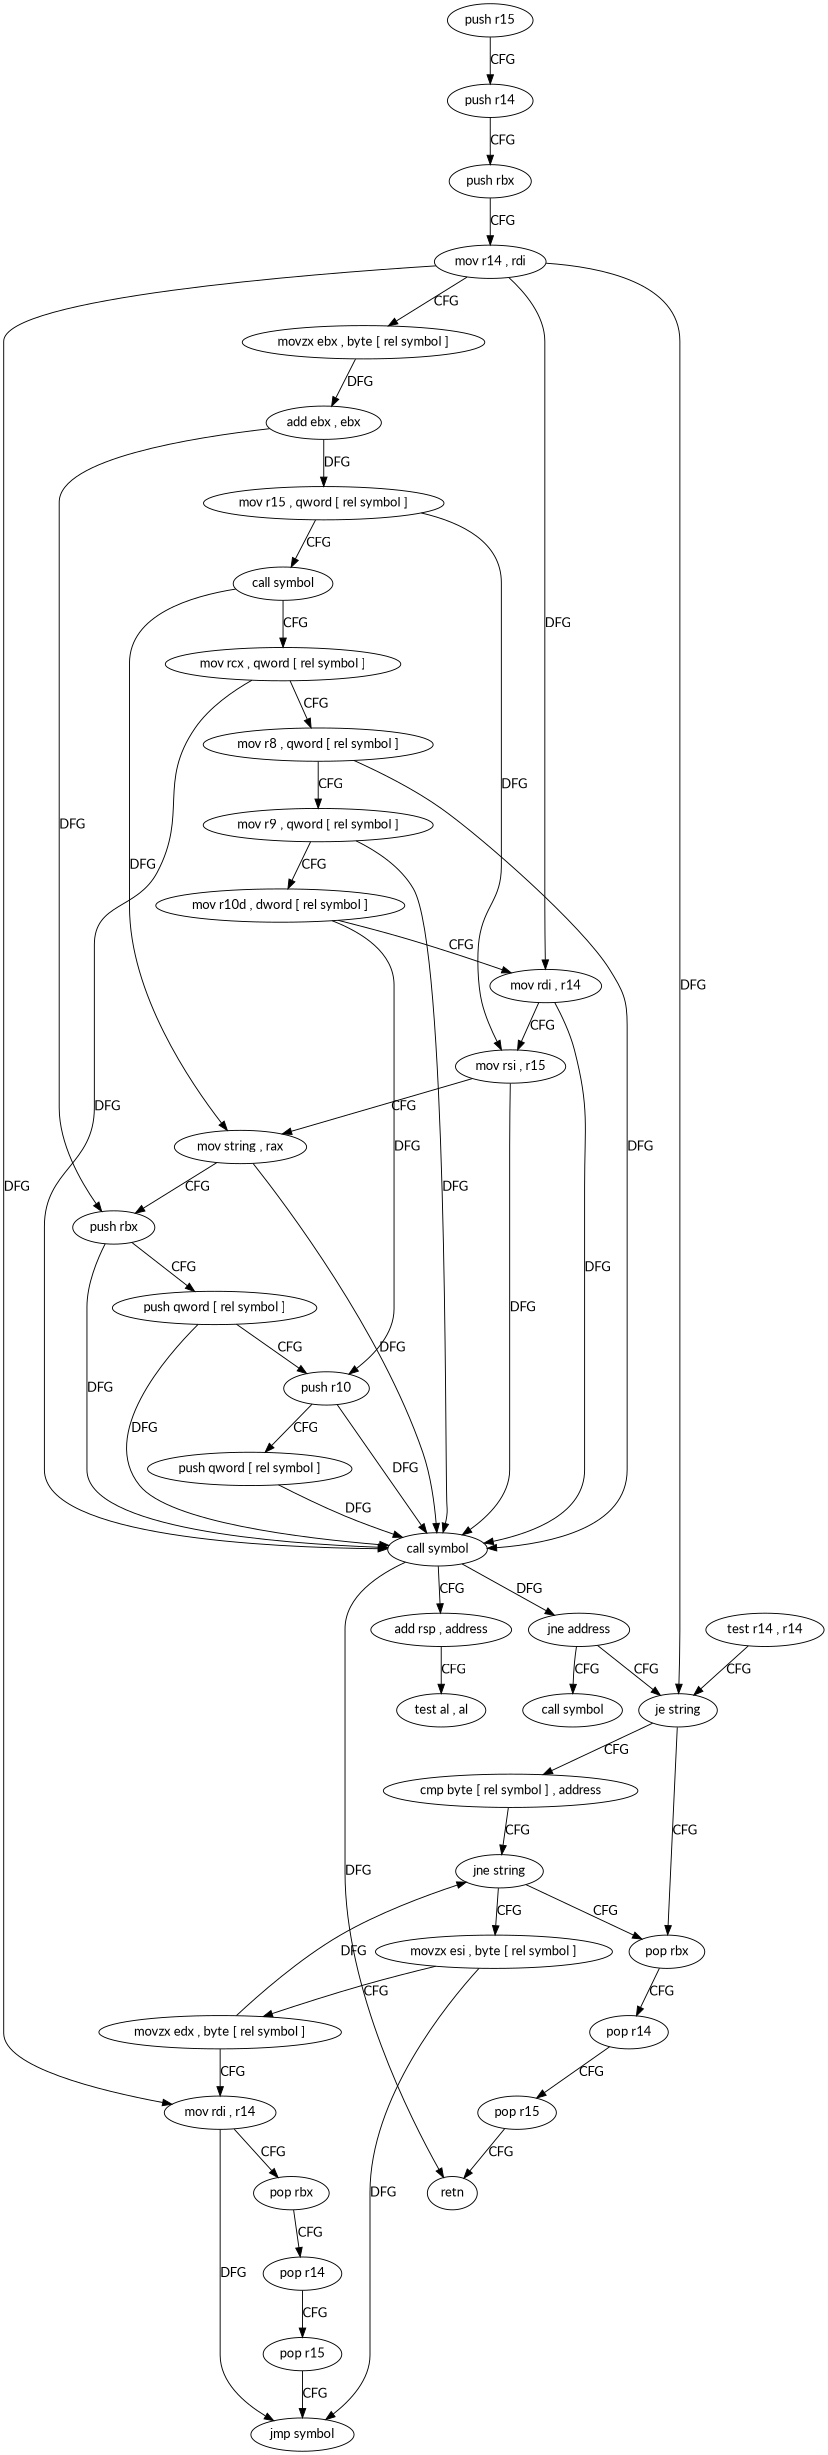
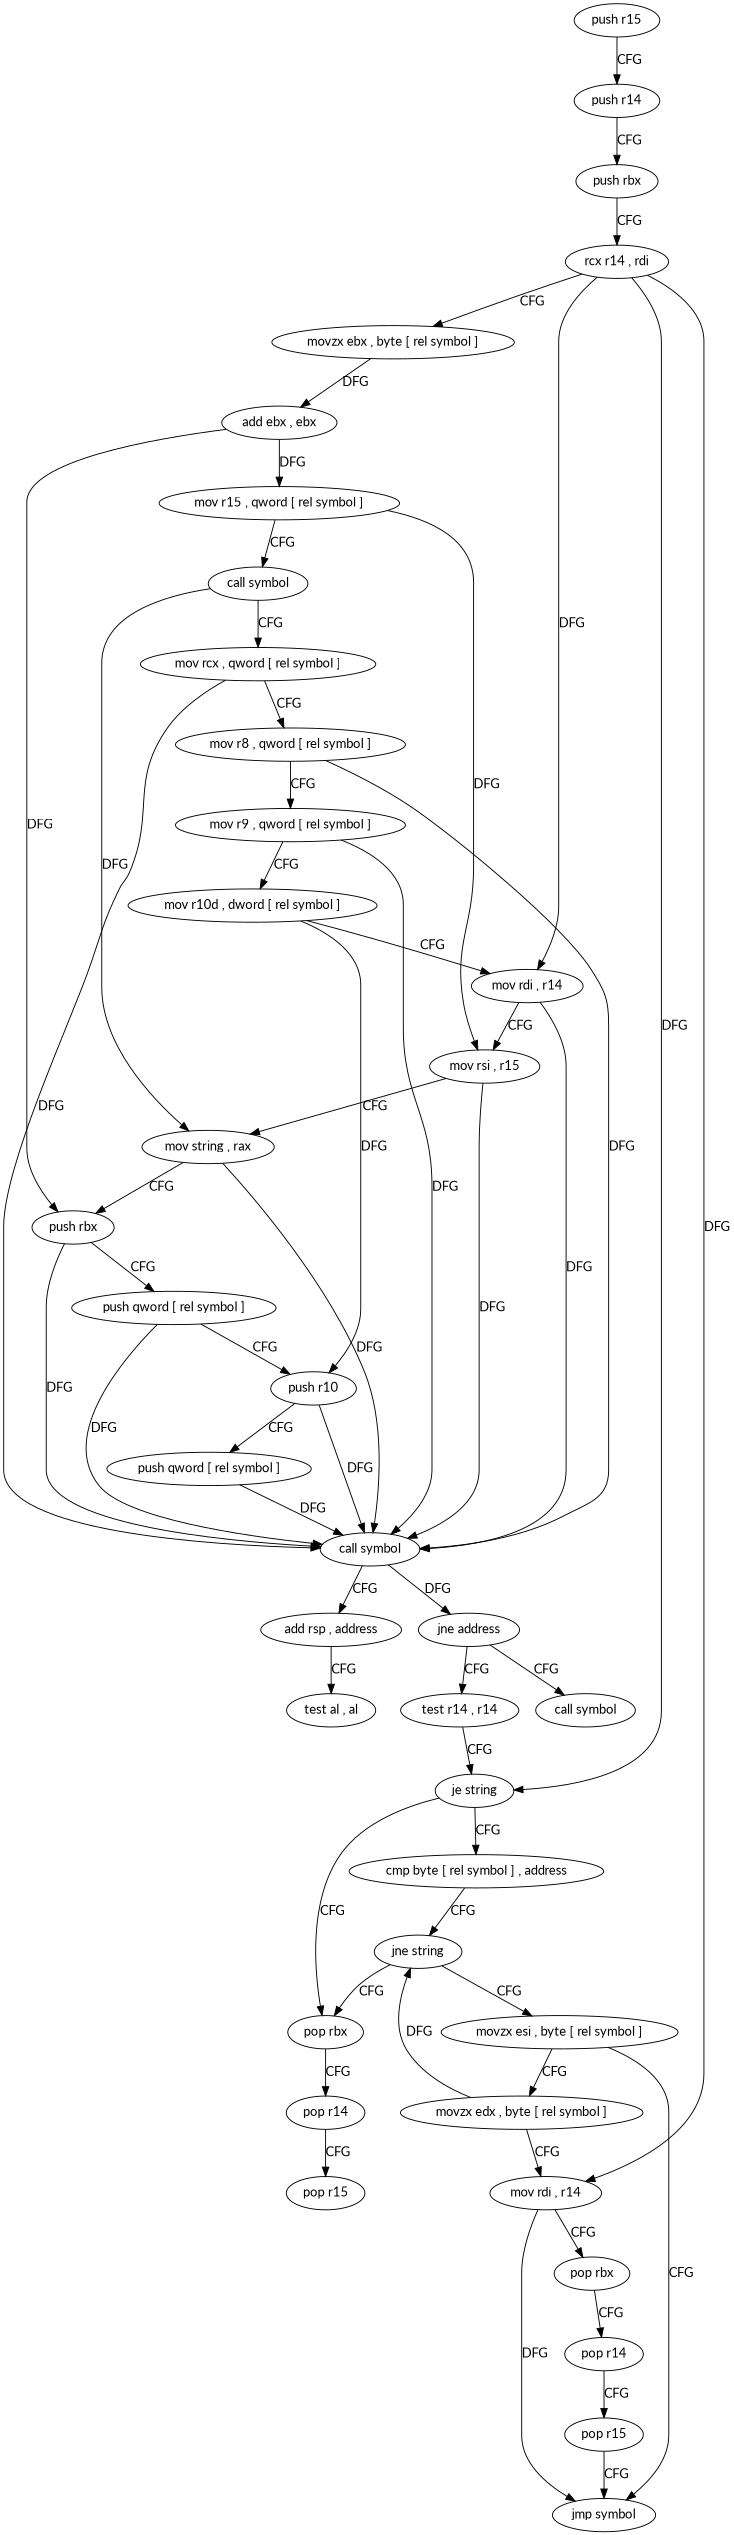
(490, 262) -> (617, 262)
(625, 1667) -> (465, 1665)
(383, 2193) -> (682, 2274)
(452, 2193) -> none
